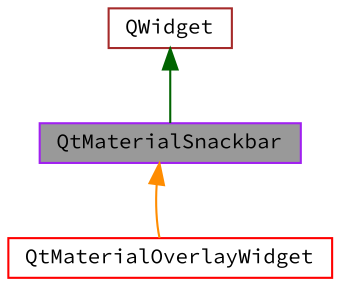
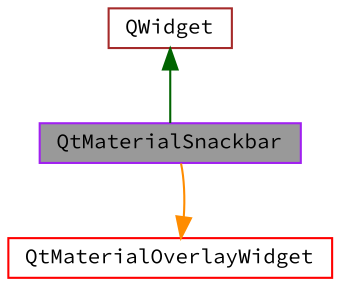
(156, 211) -> (184, 190)
